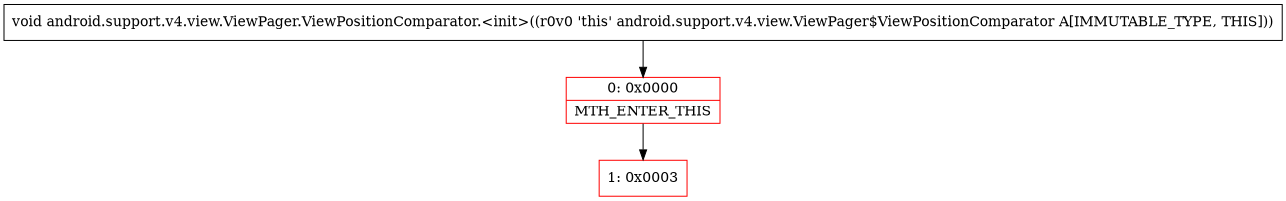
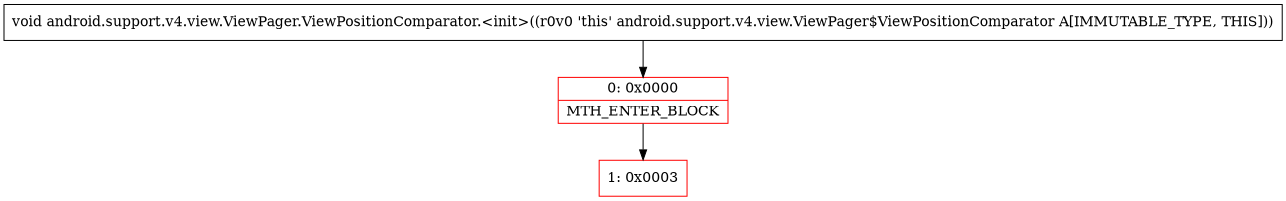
(643, 111) -> (643, 111)
